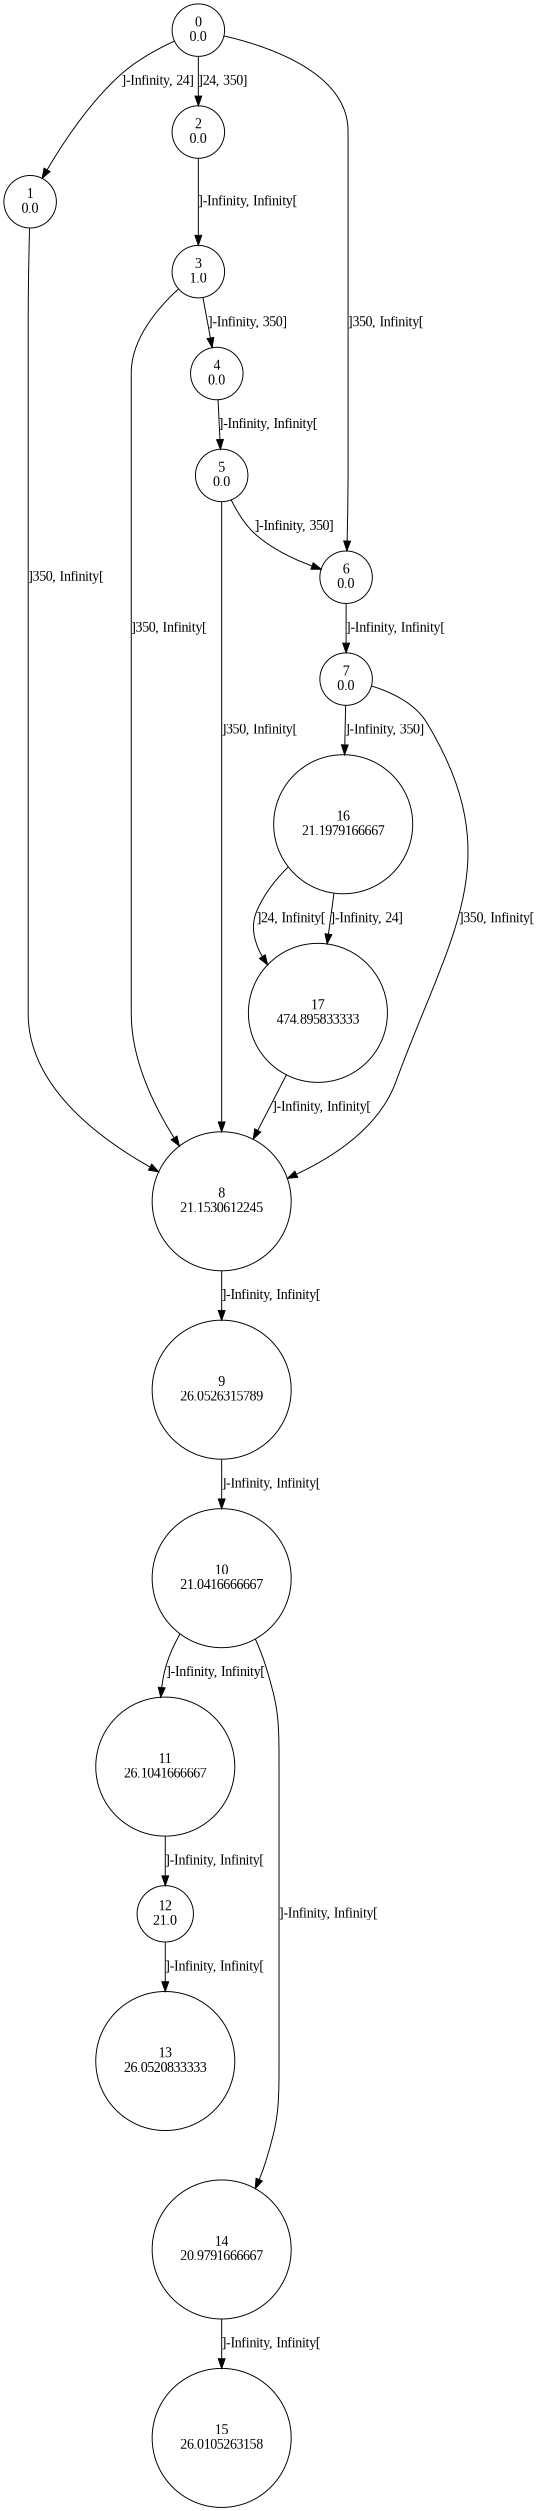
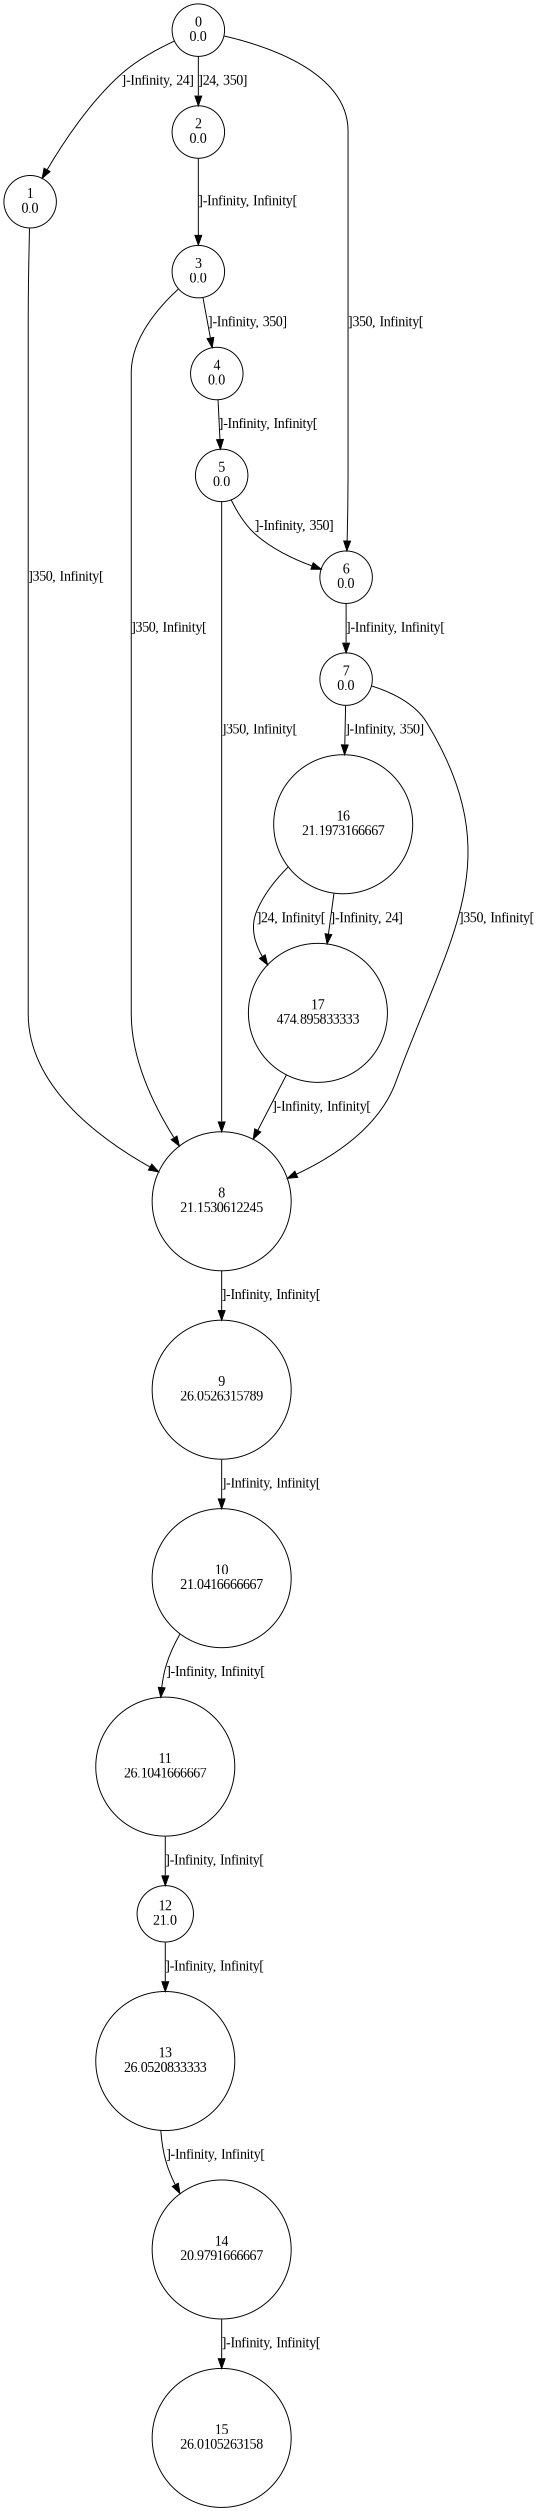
(198, 272) -> (198, 272)
(343, 824) -> (343, 824)
(279, 1909) -> (165, 2158)
